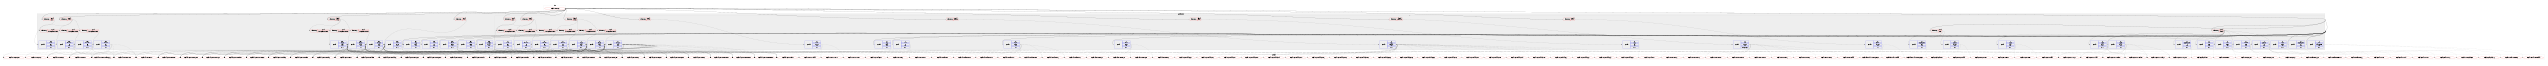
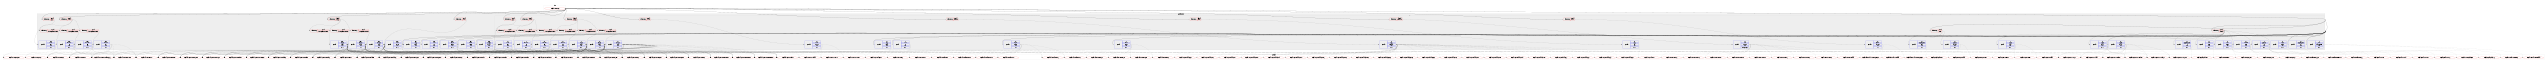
(1031, 58) -> none
